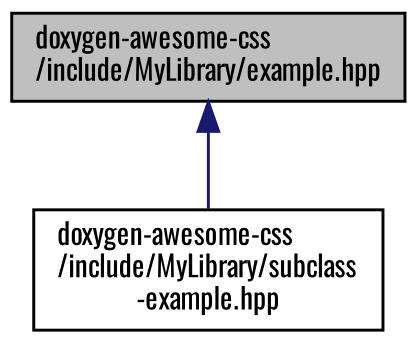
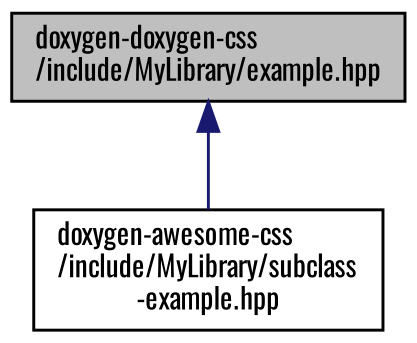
(208, 57) -> (208, 57)
